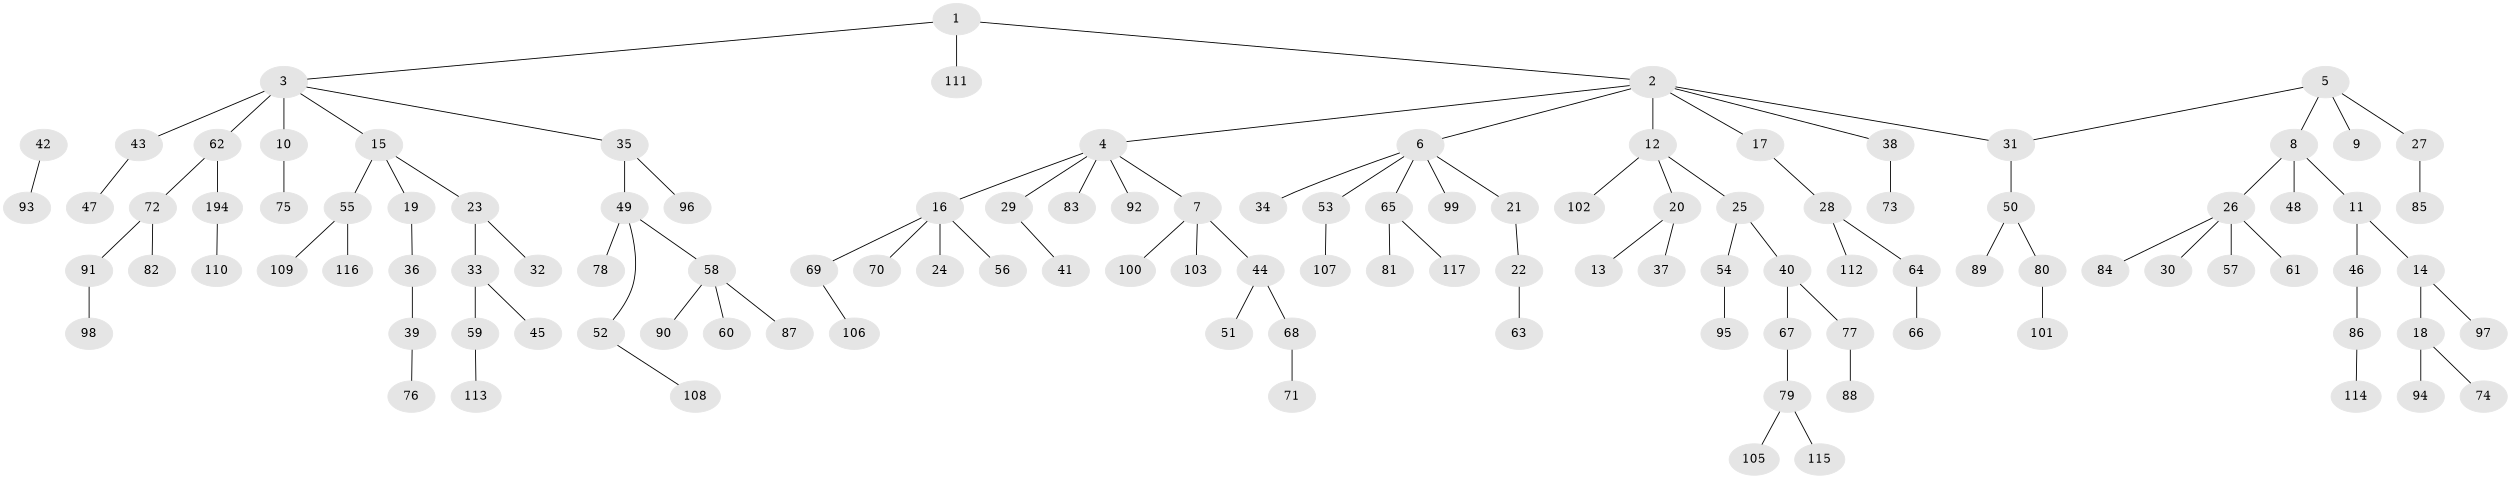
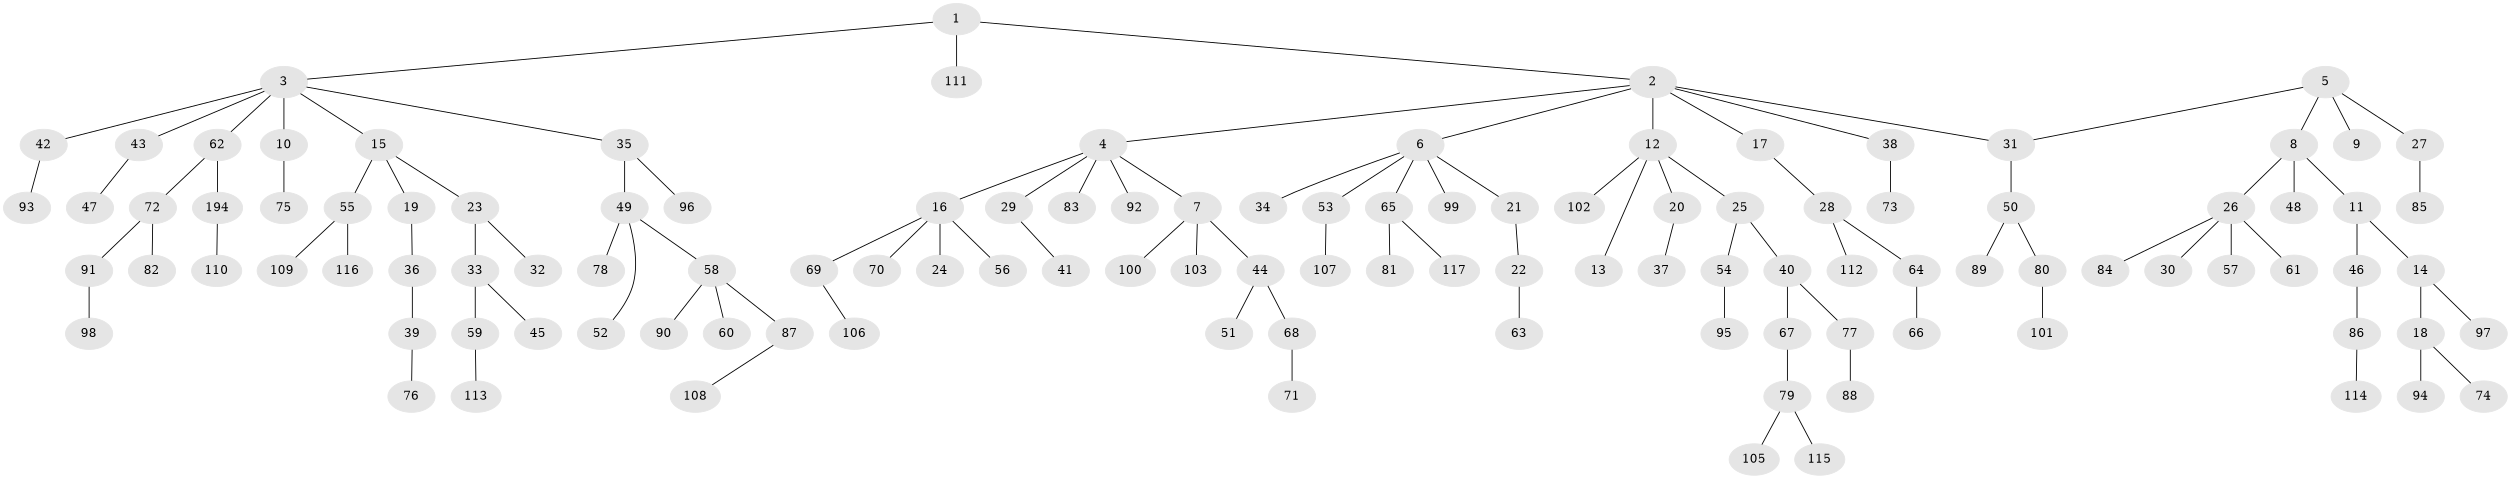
none -> (164, 114)
(1638, 239) -> (1626, 208)
(648, 365) -> (743, 365)
